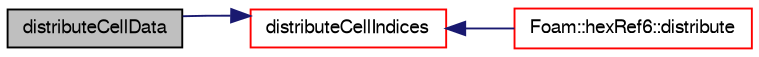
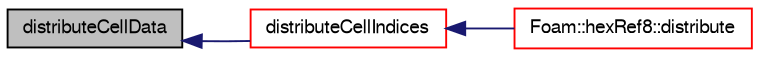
(207, 16) -> (226, 41)
(633, 28) -> (633, 28)
